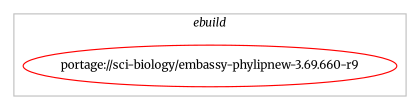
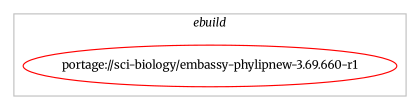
(210, 66) -> (210, 66)
